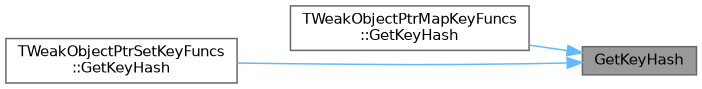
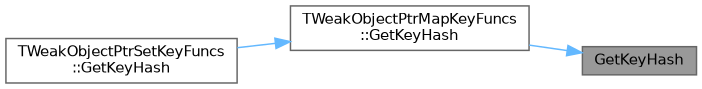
(402, 65) -> (256, 46)
